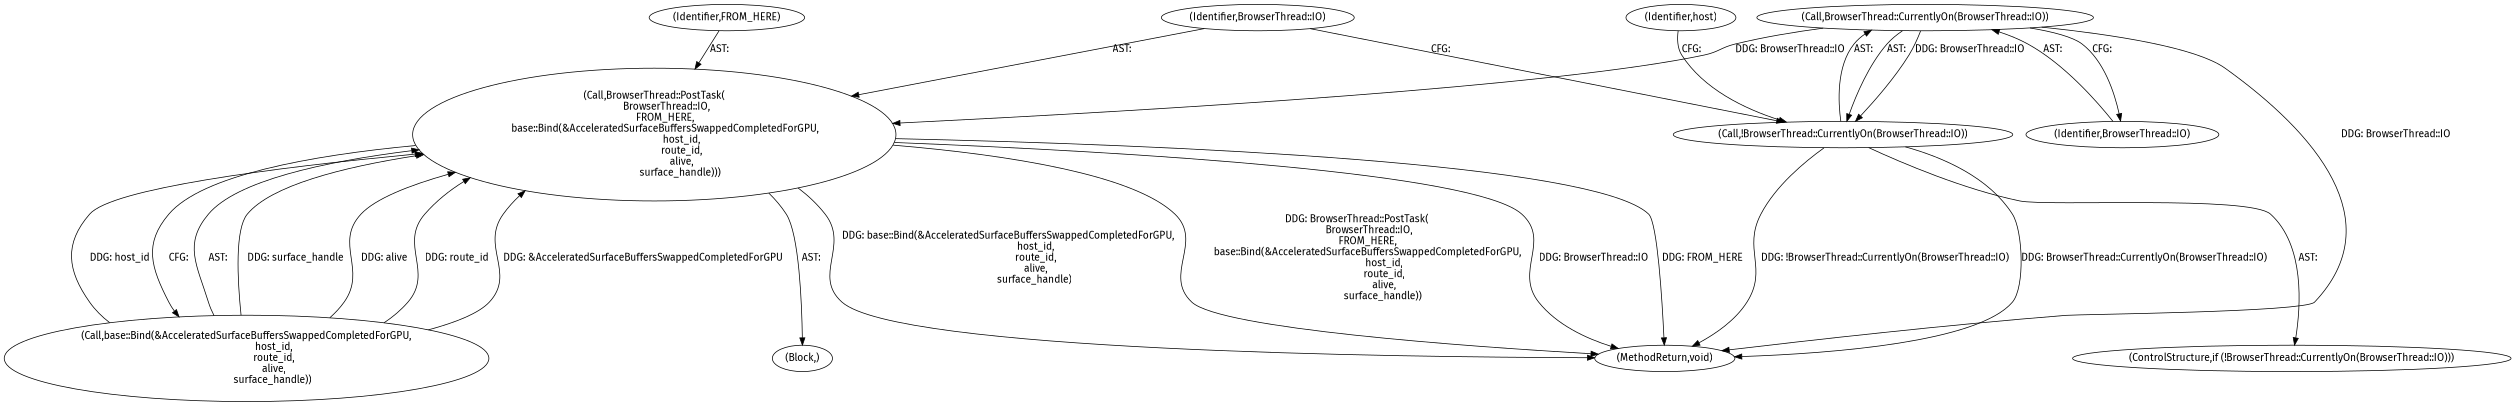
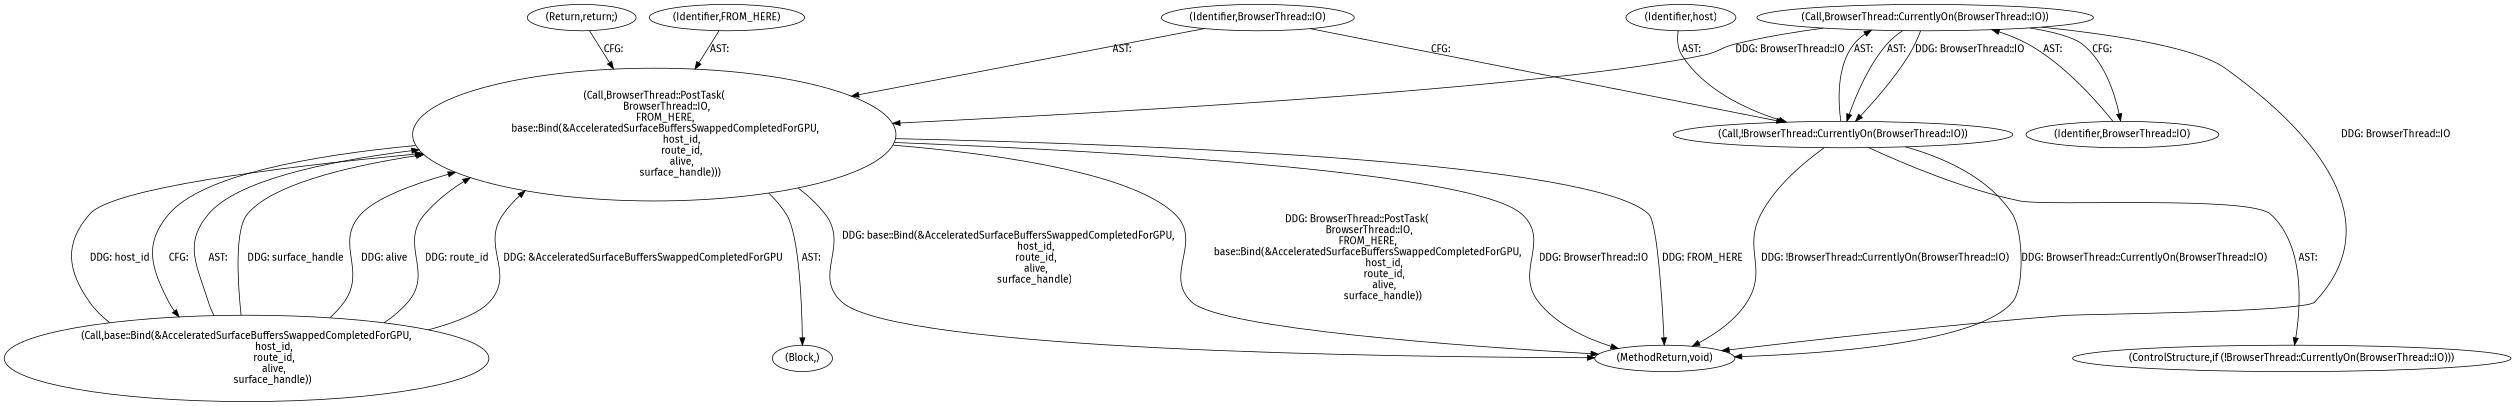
none -> (582, 18)
(1693, 50) -> (1693, 50)
